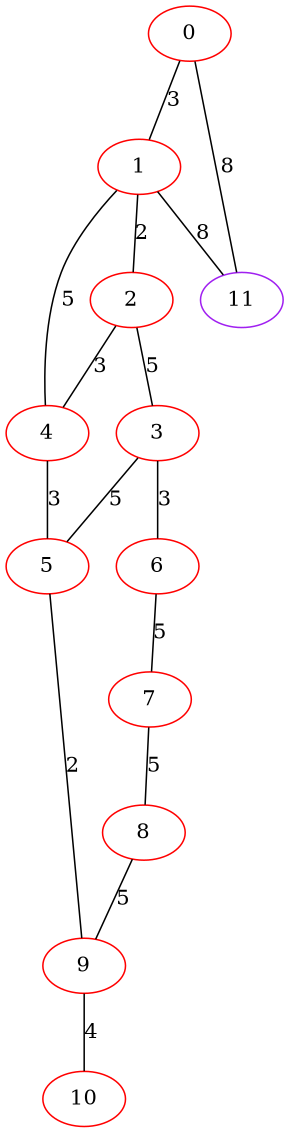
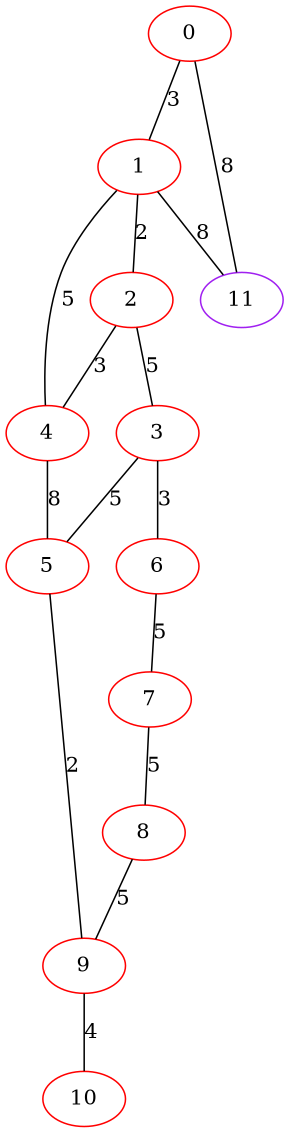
(55, 500) -> (55, 500)
